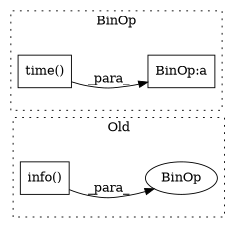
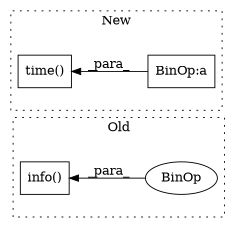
(116, 21) -> (116, 21)
(105, 88) -> (114, 71)
(107, 198) -> (112, 178)
